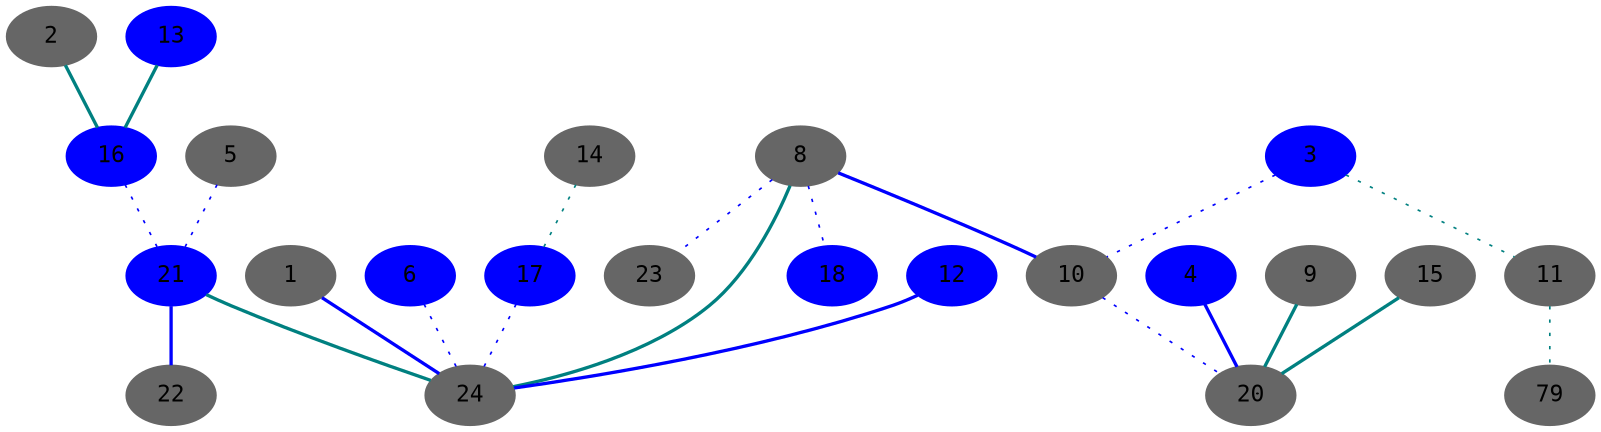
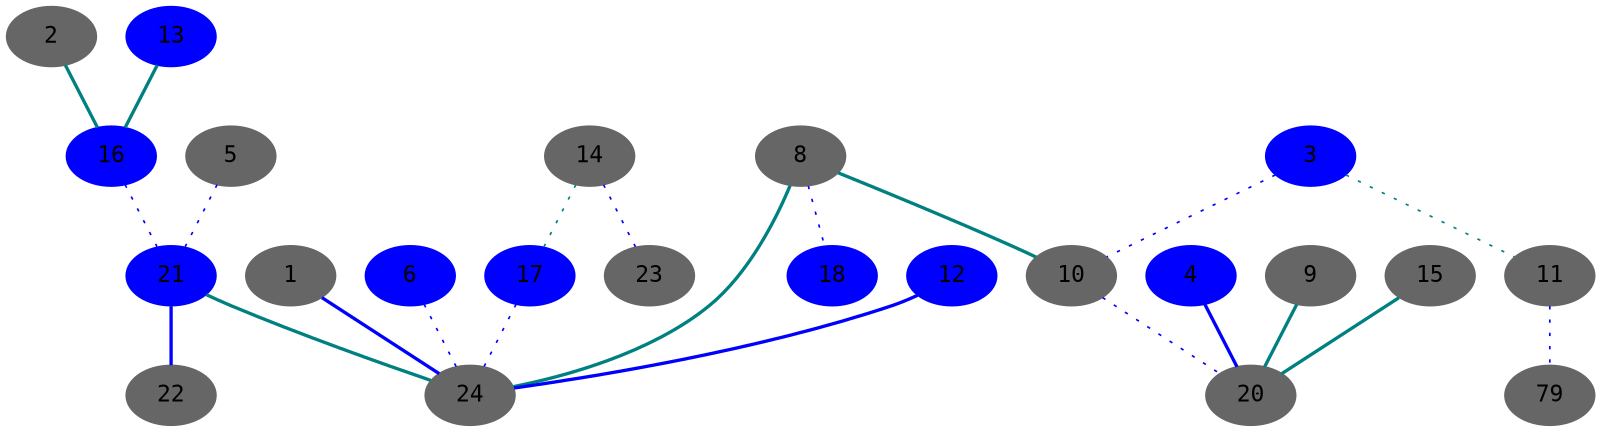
(938, 214) -> (938, 214)
(725, 216) -> (620, 216)
(1550, 336) -> (1550, 336)
